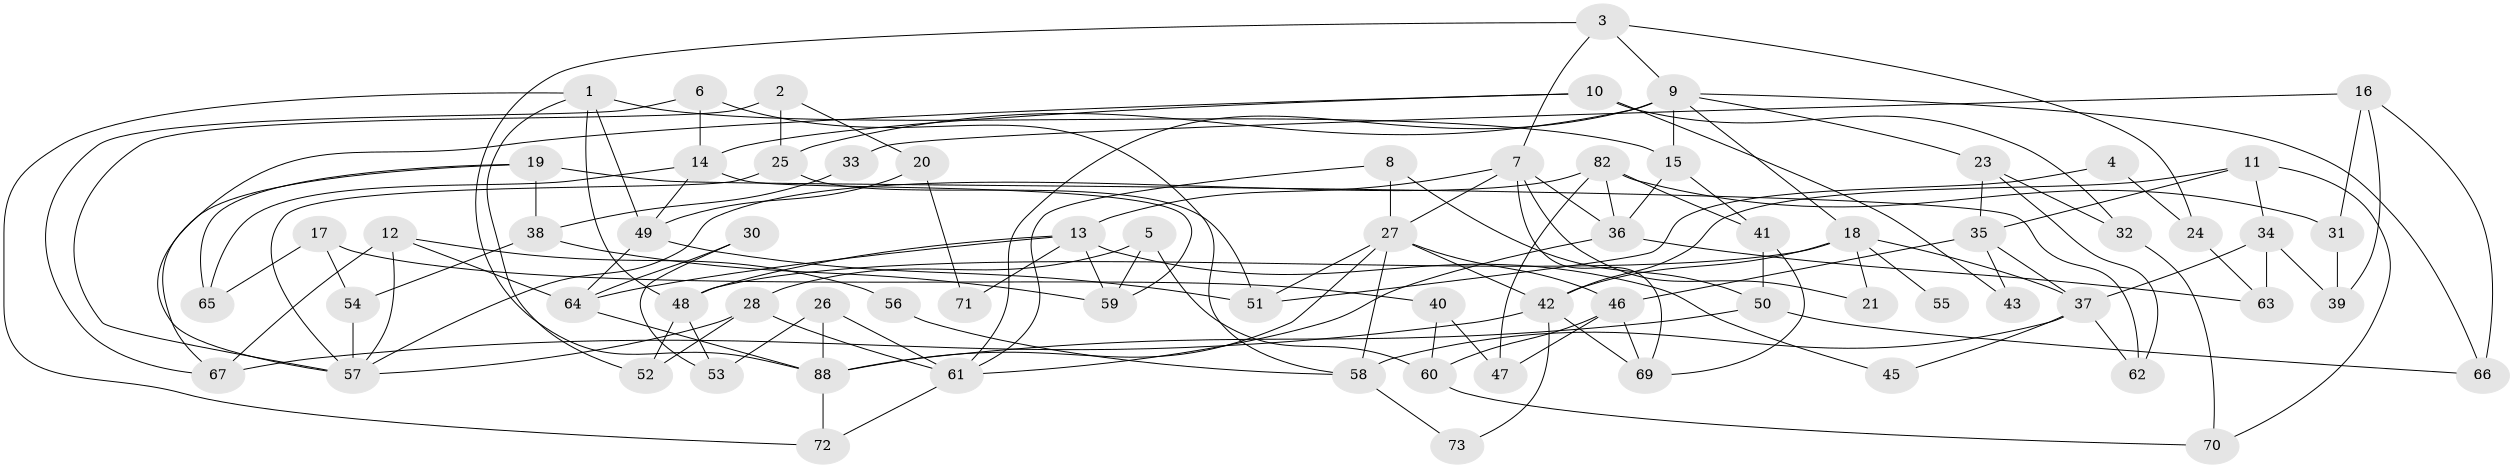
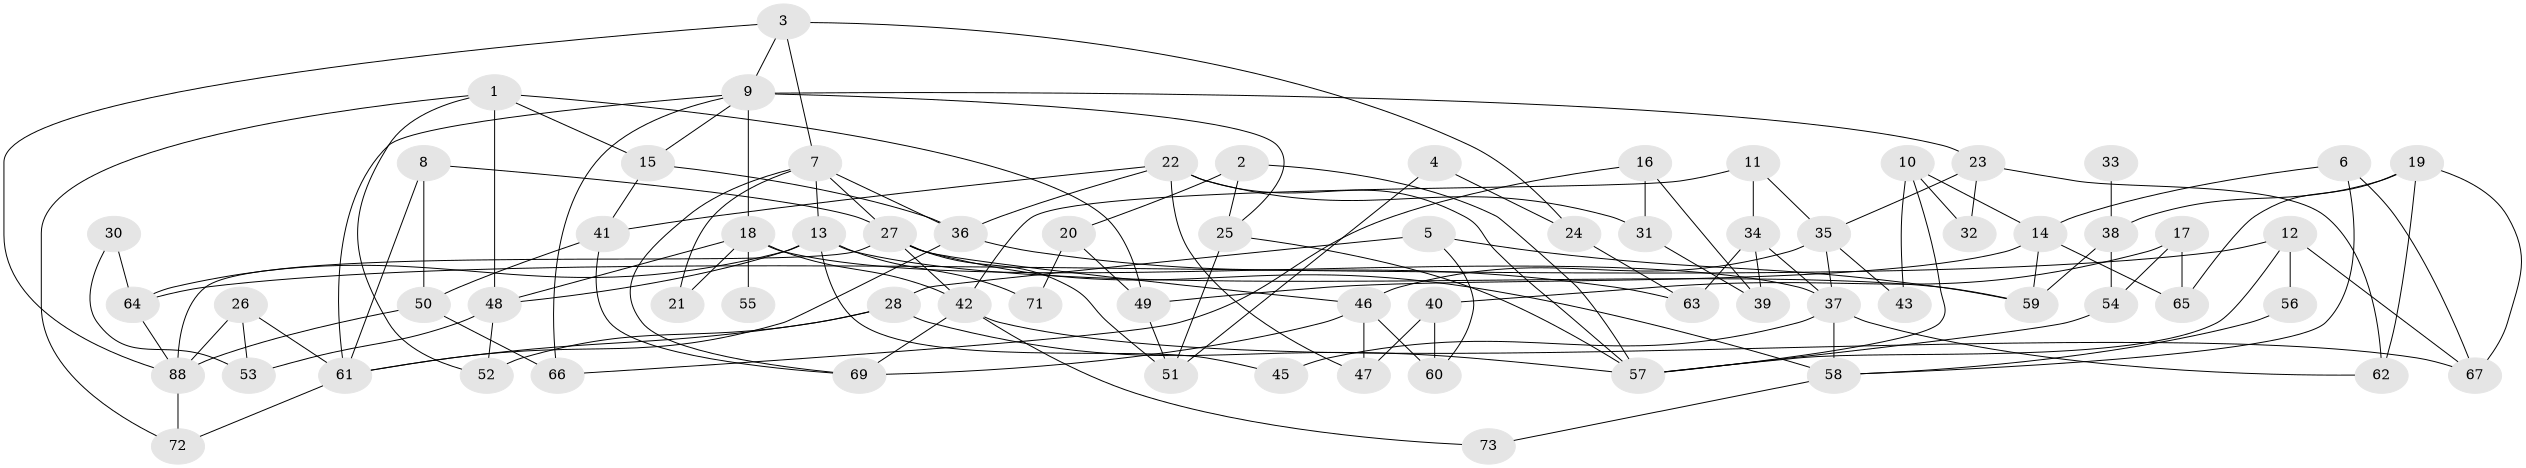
(1530, 116) -> none
(1603, 163) -> (1171, 163)
(612, 266) -> none
(2212, 446) -> none
